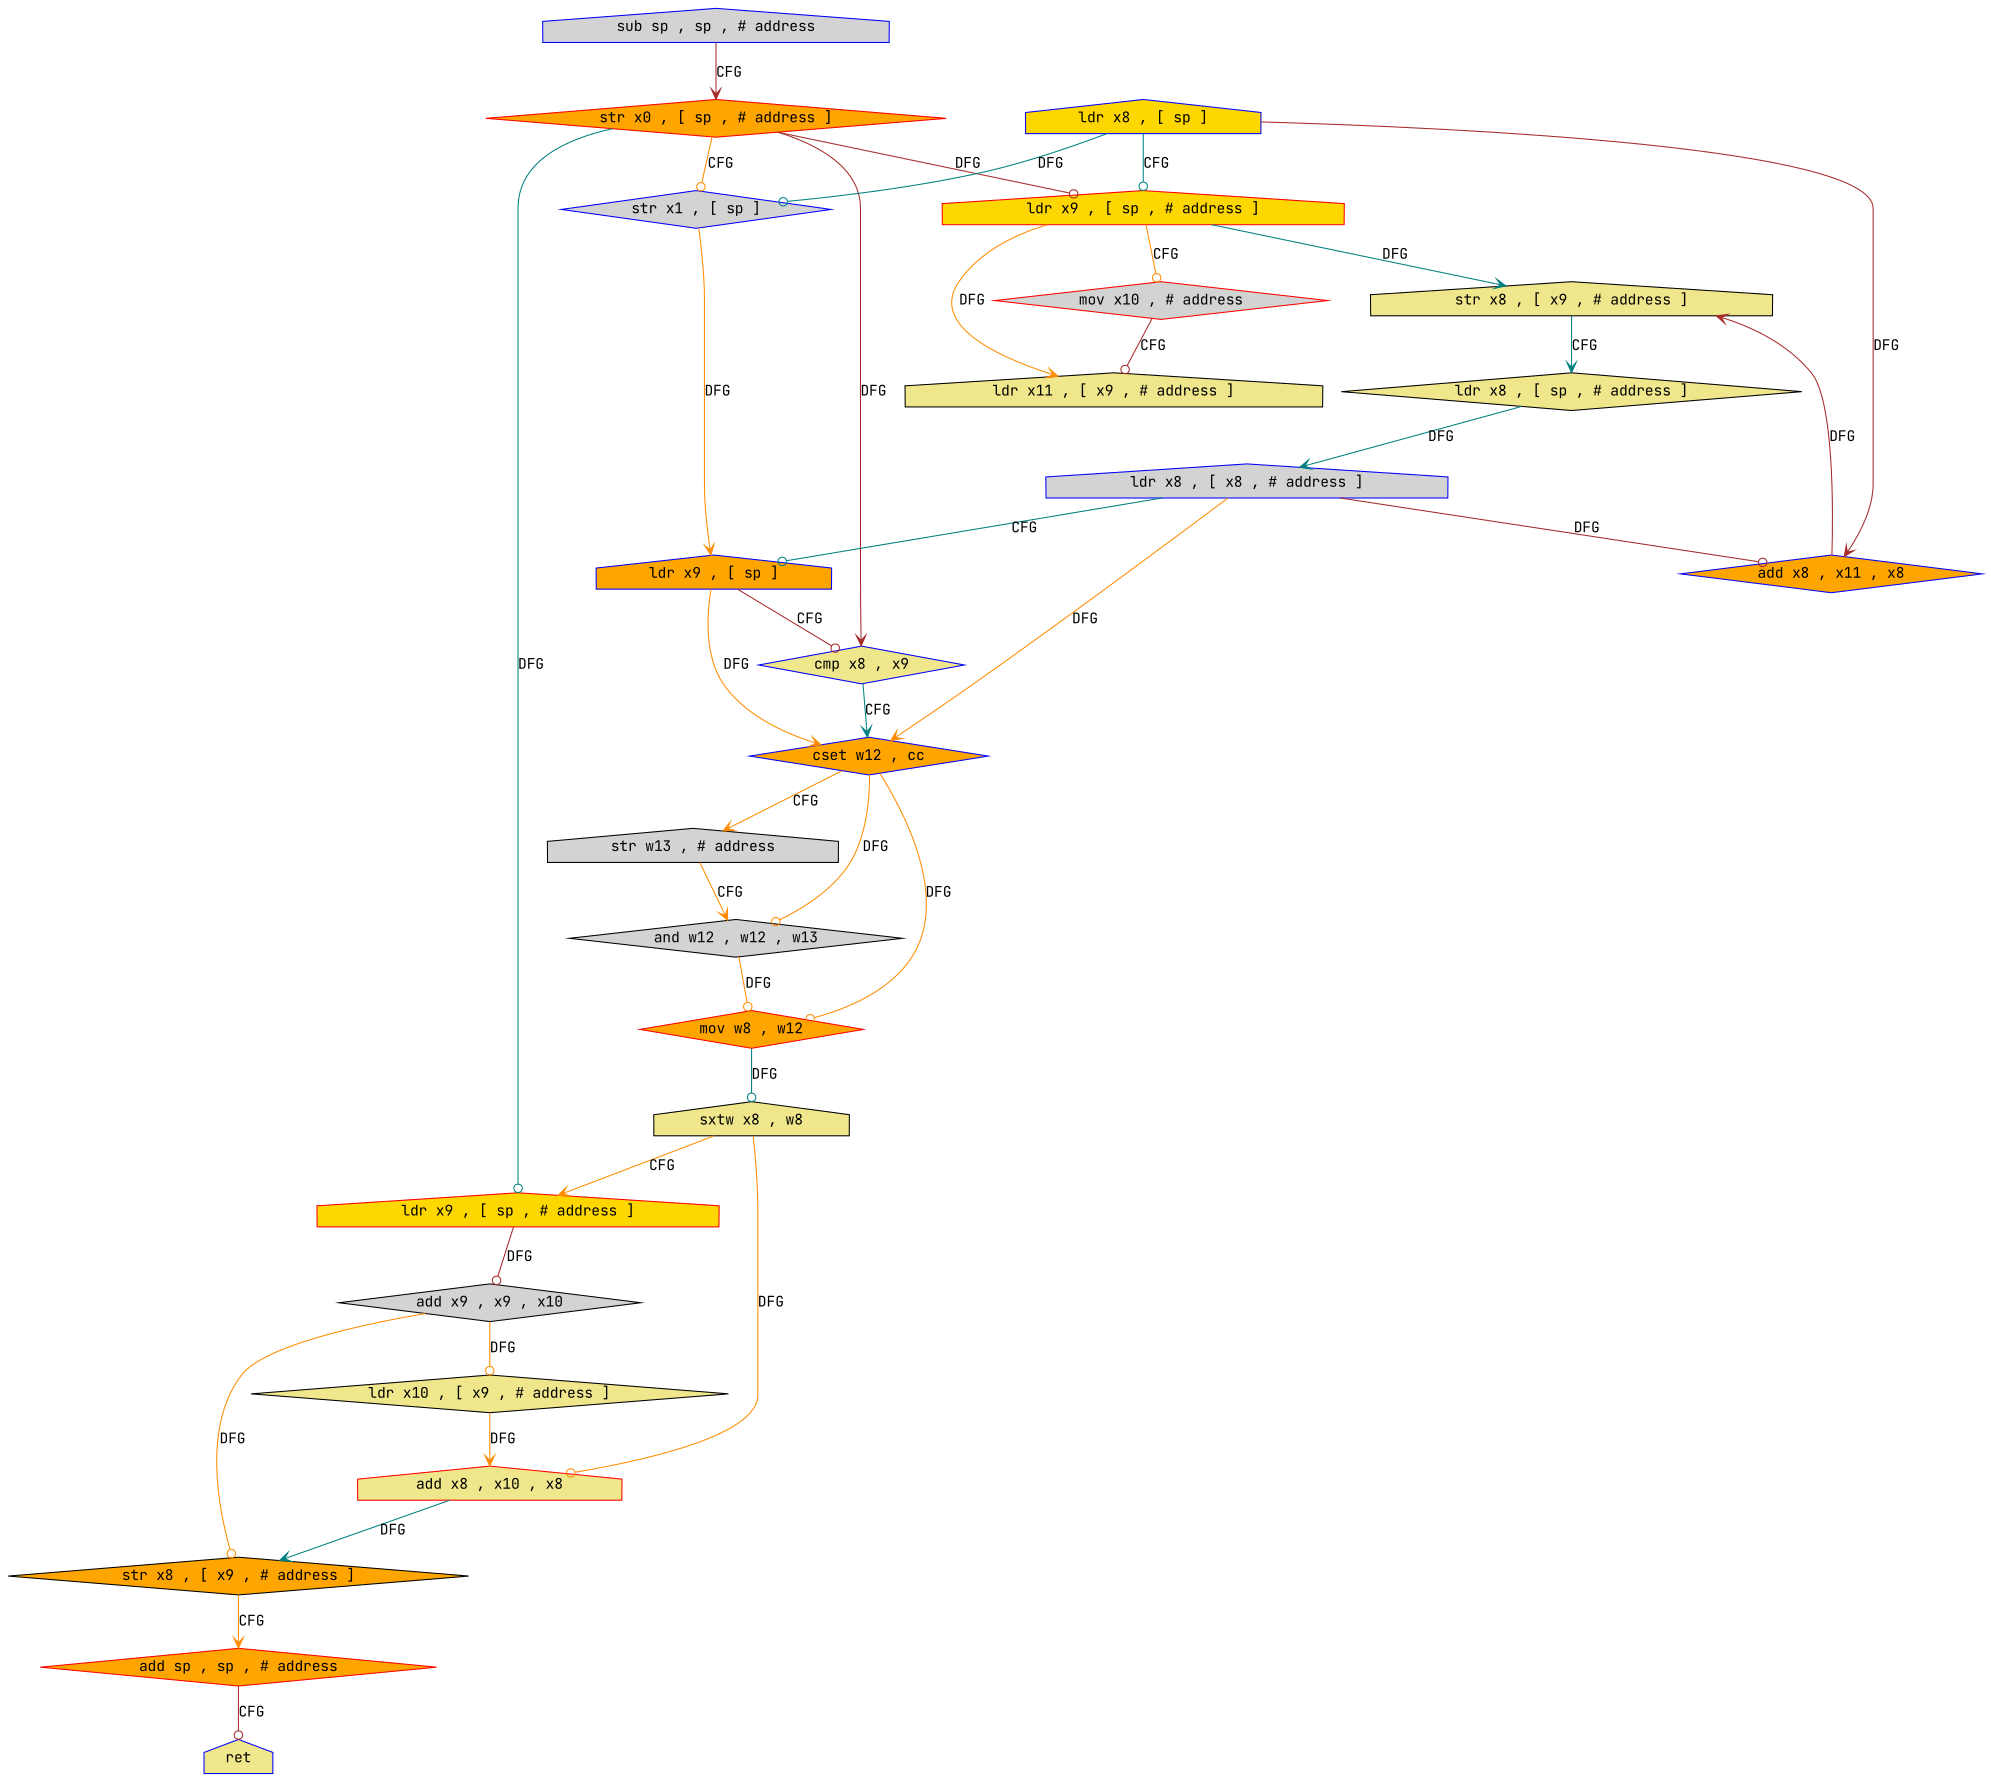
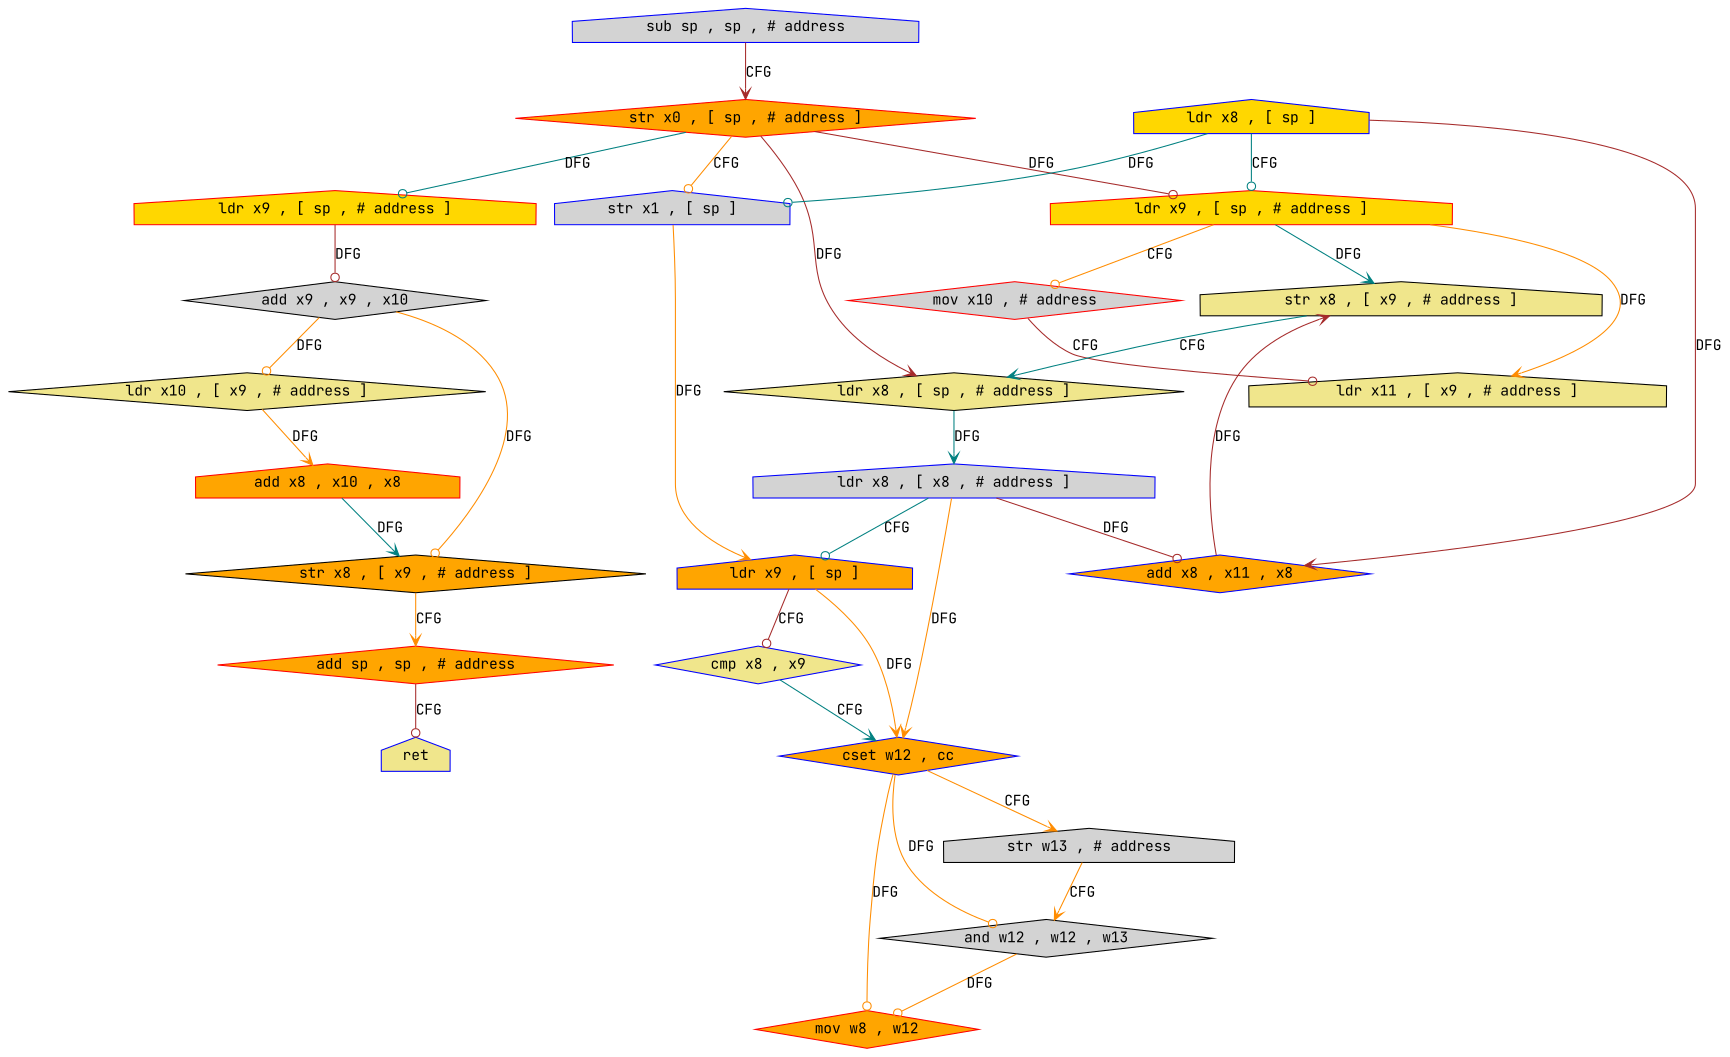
(696, 209) -> (672, 209)
(860, 362) -> (816, 266)
(752, 1121) -> none
(490, 1485) -> (328, 483)
